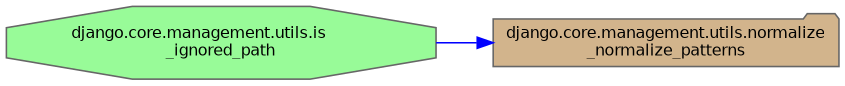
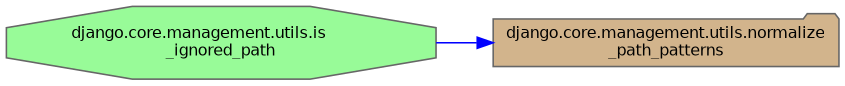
(666, 43) -> (666, 43)
